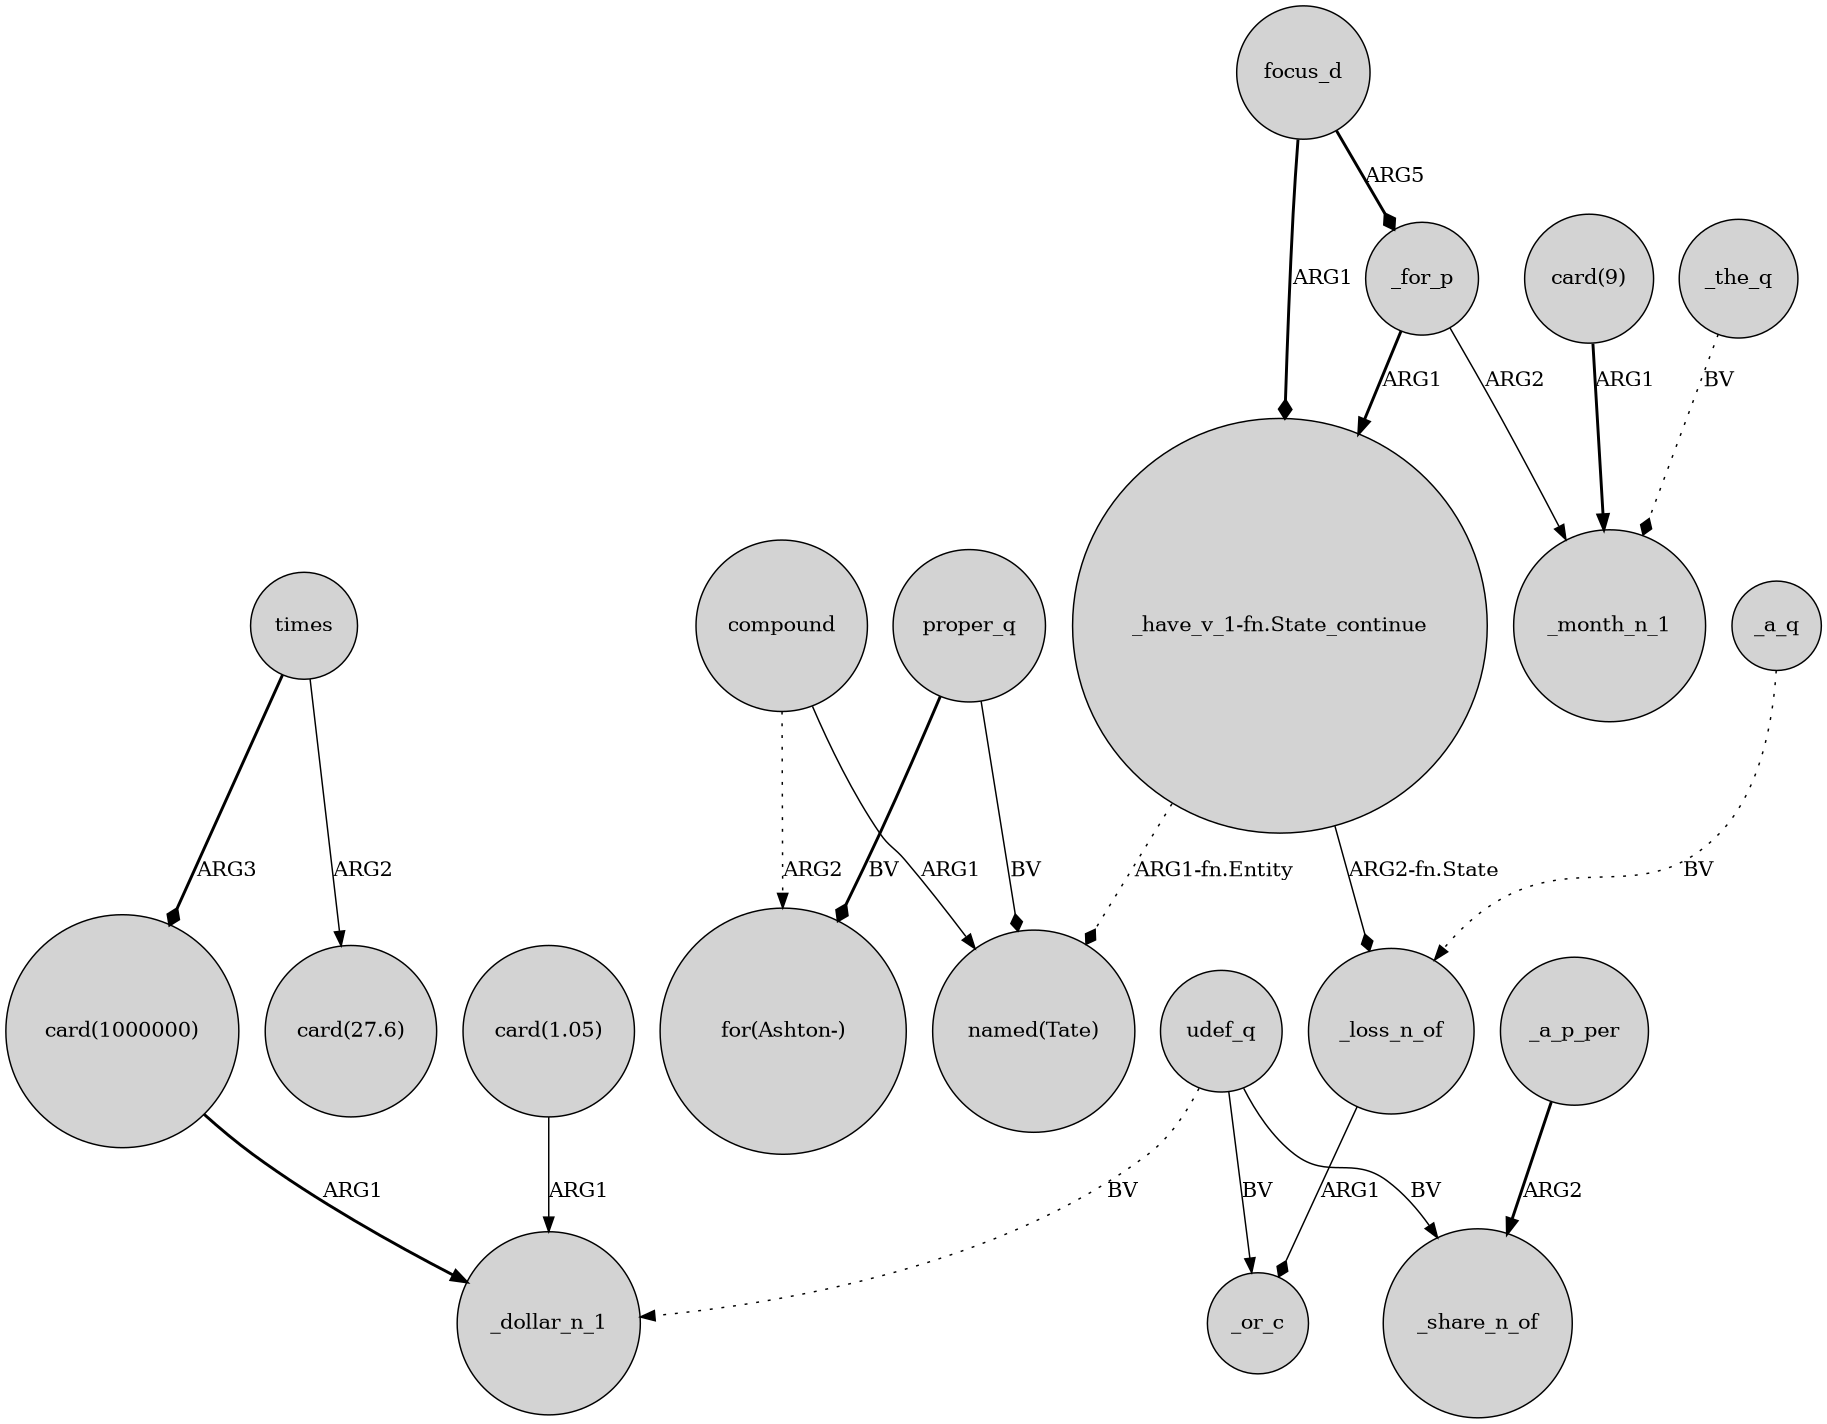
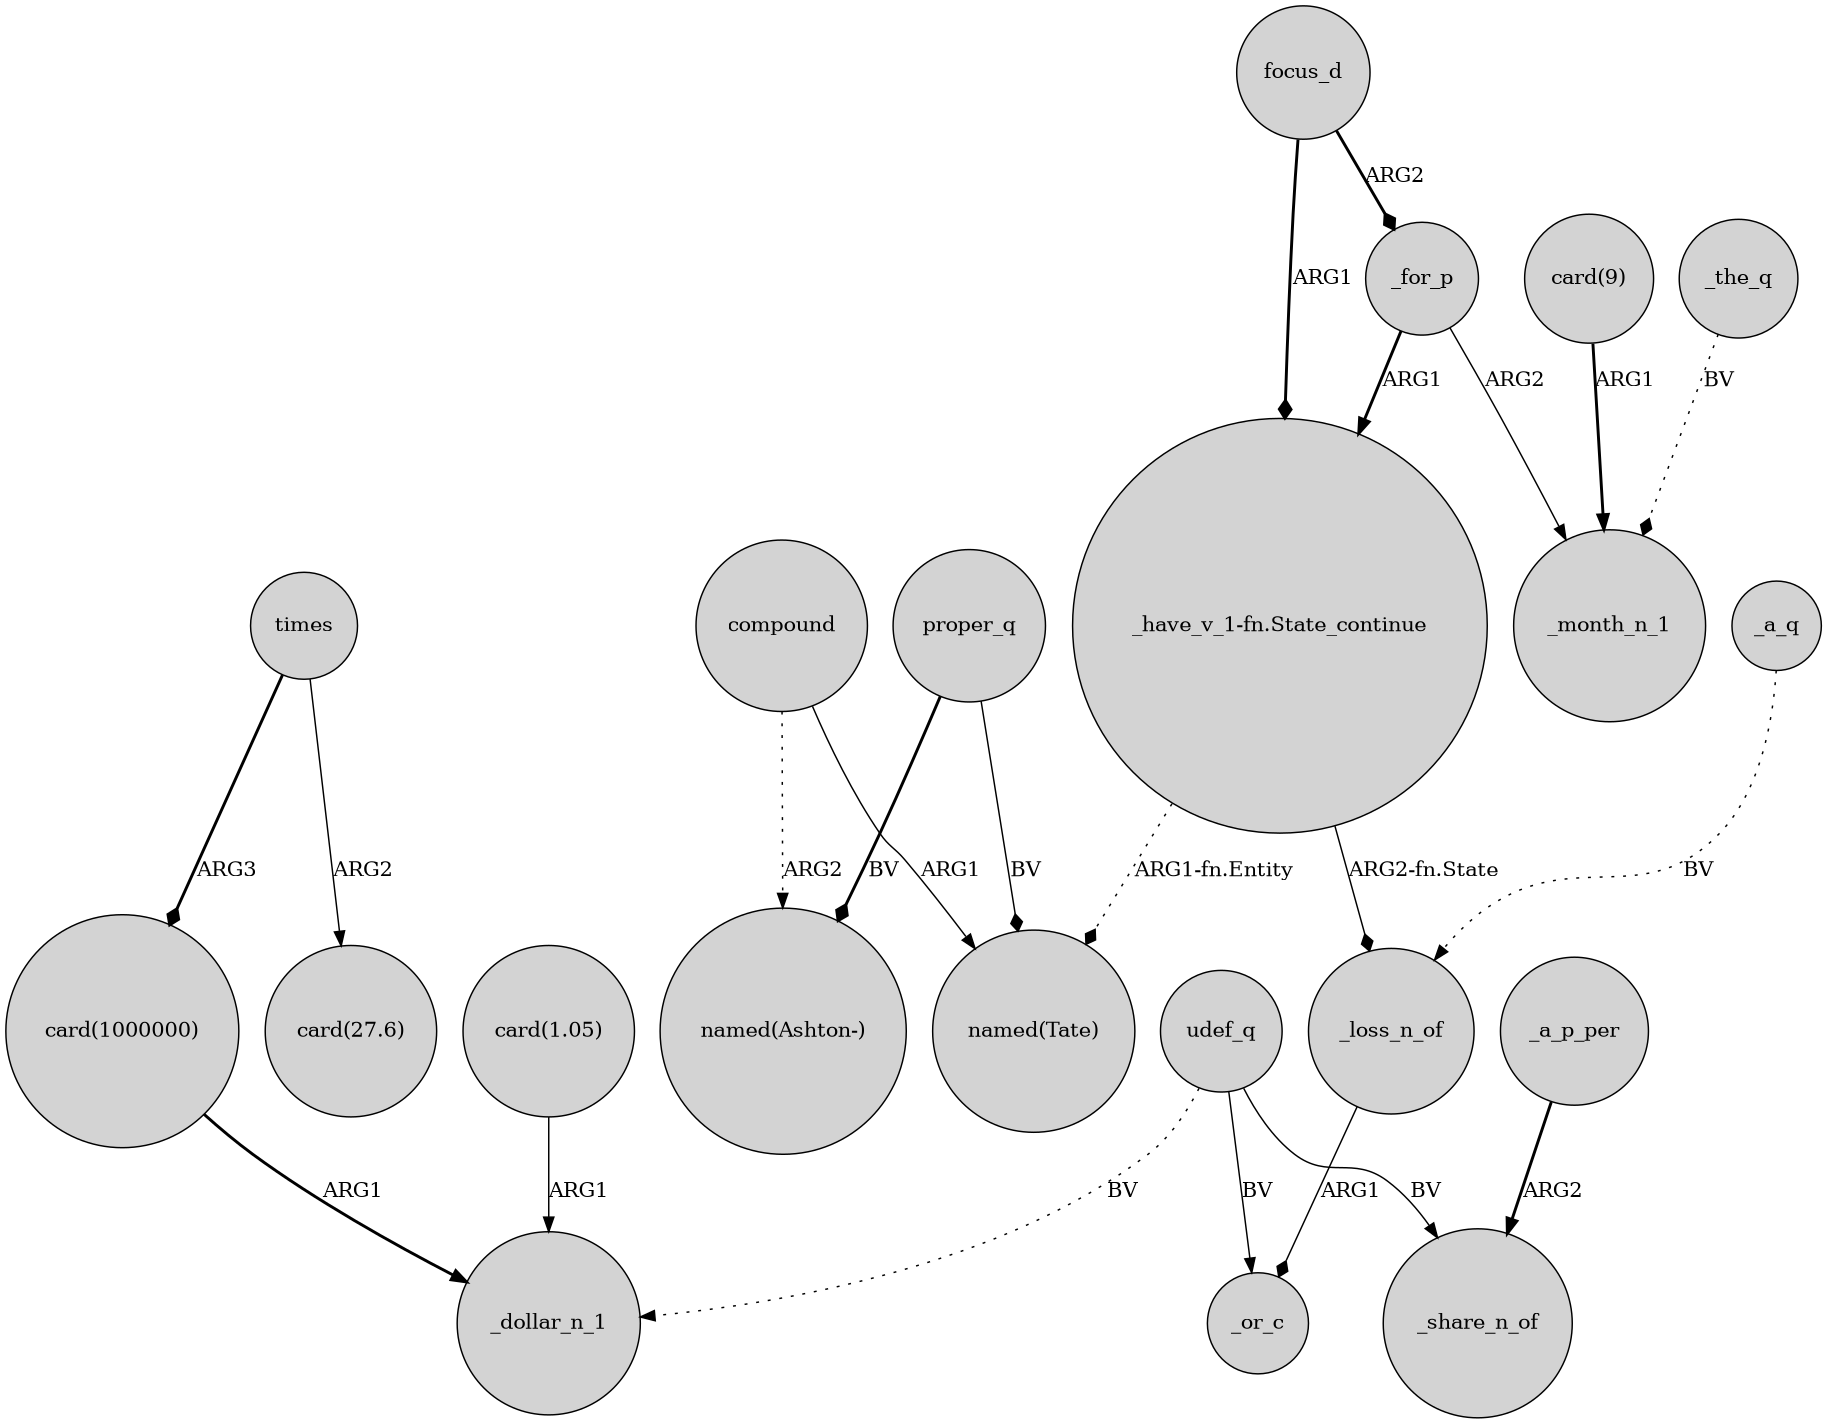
(1395, 177) -> (1395, 177)
(783, 1031) -> (783, 1031)
